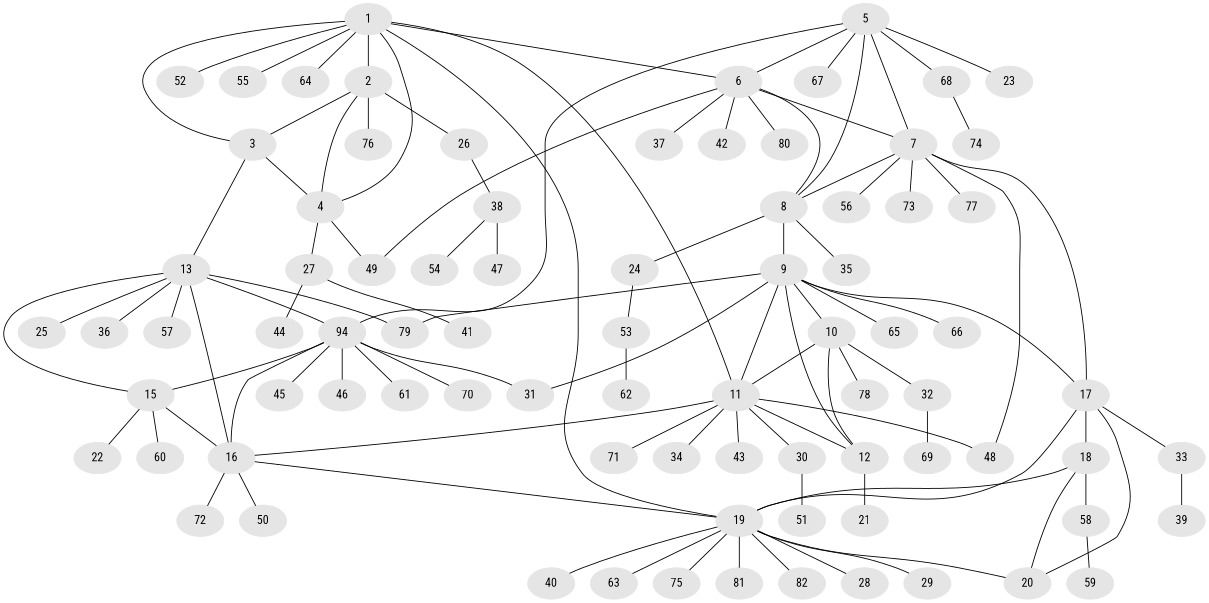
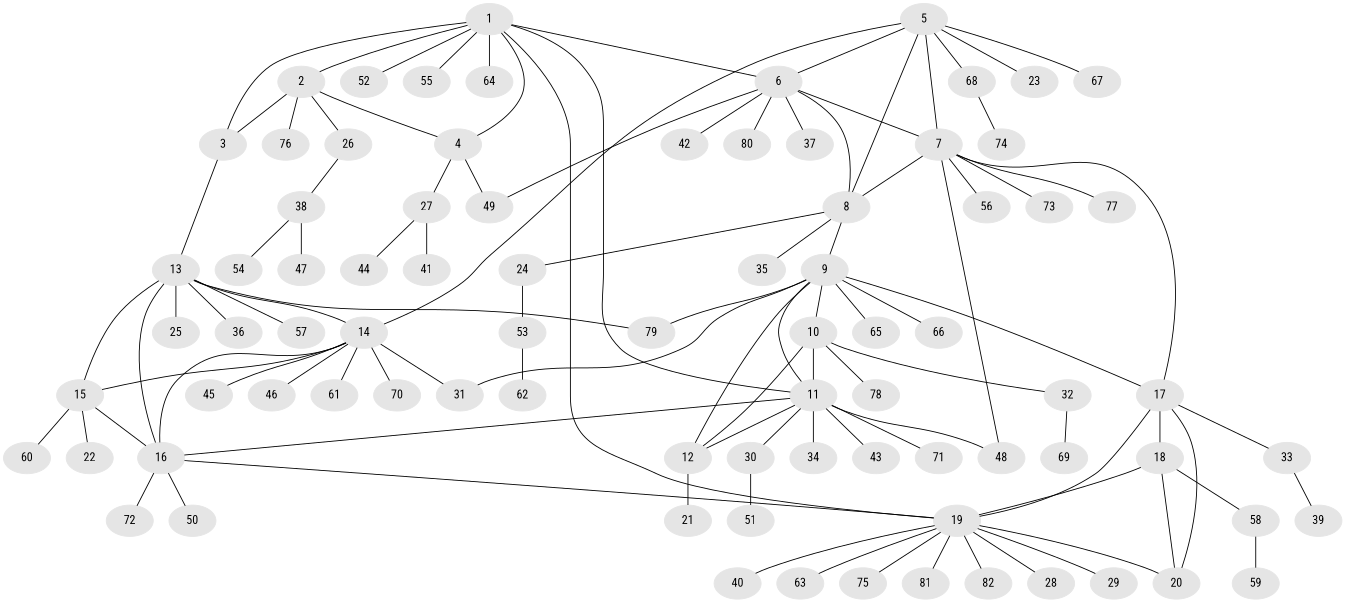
(286, 176) -> none
(342, 333) -> (364, 333)
